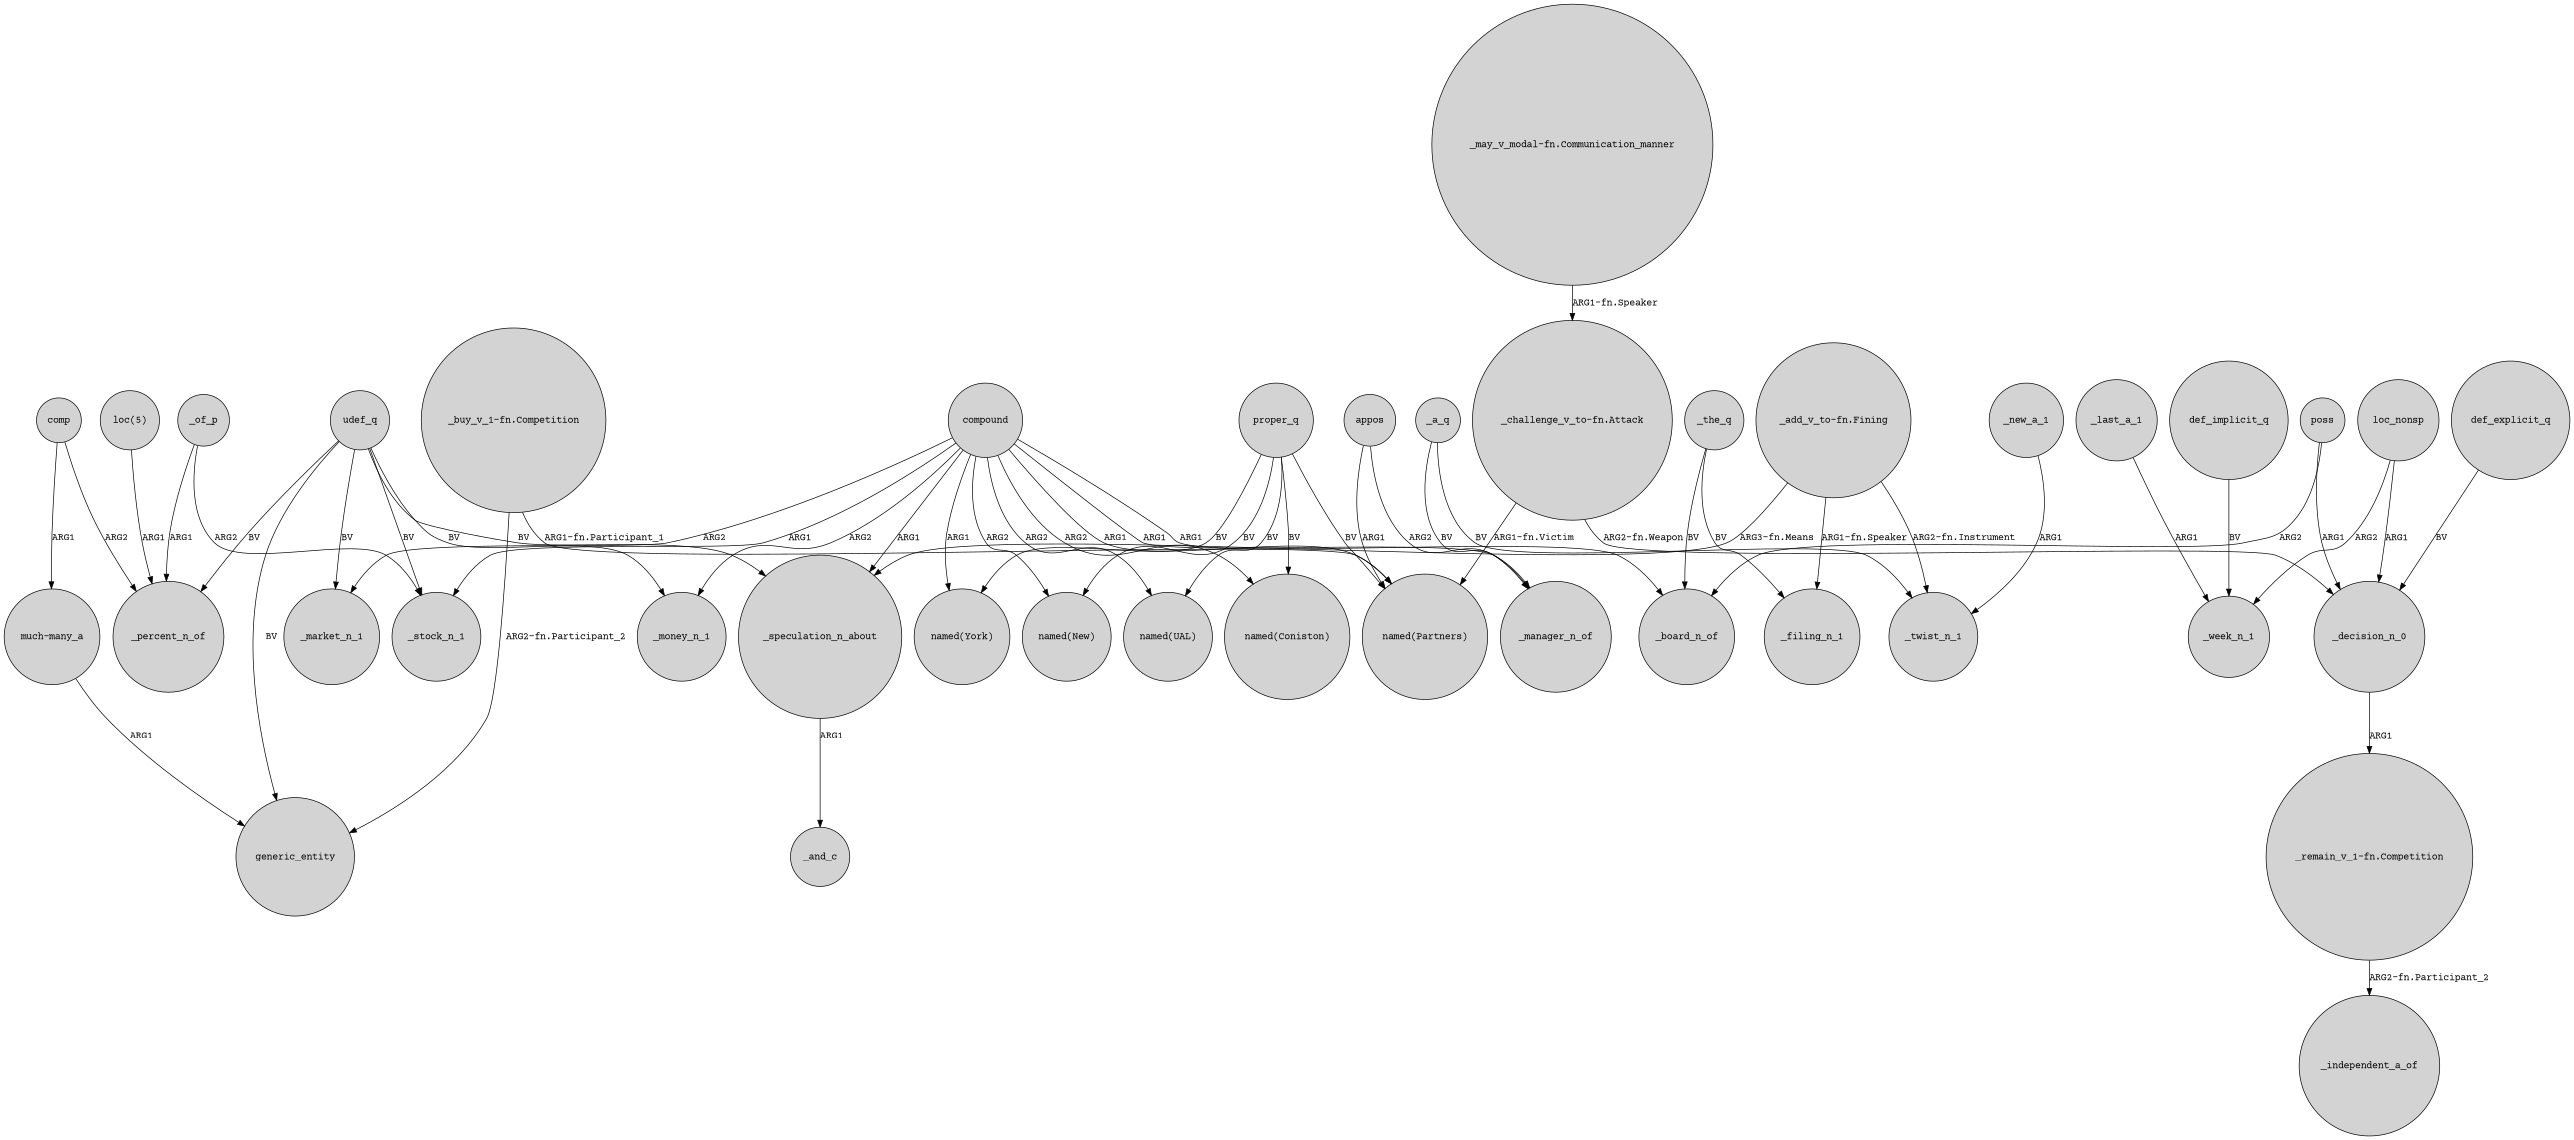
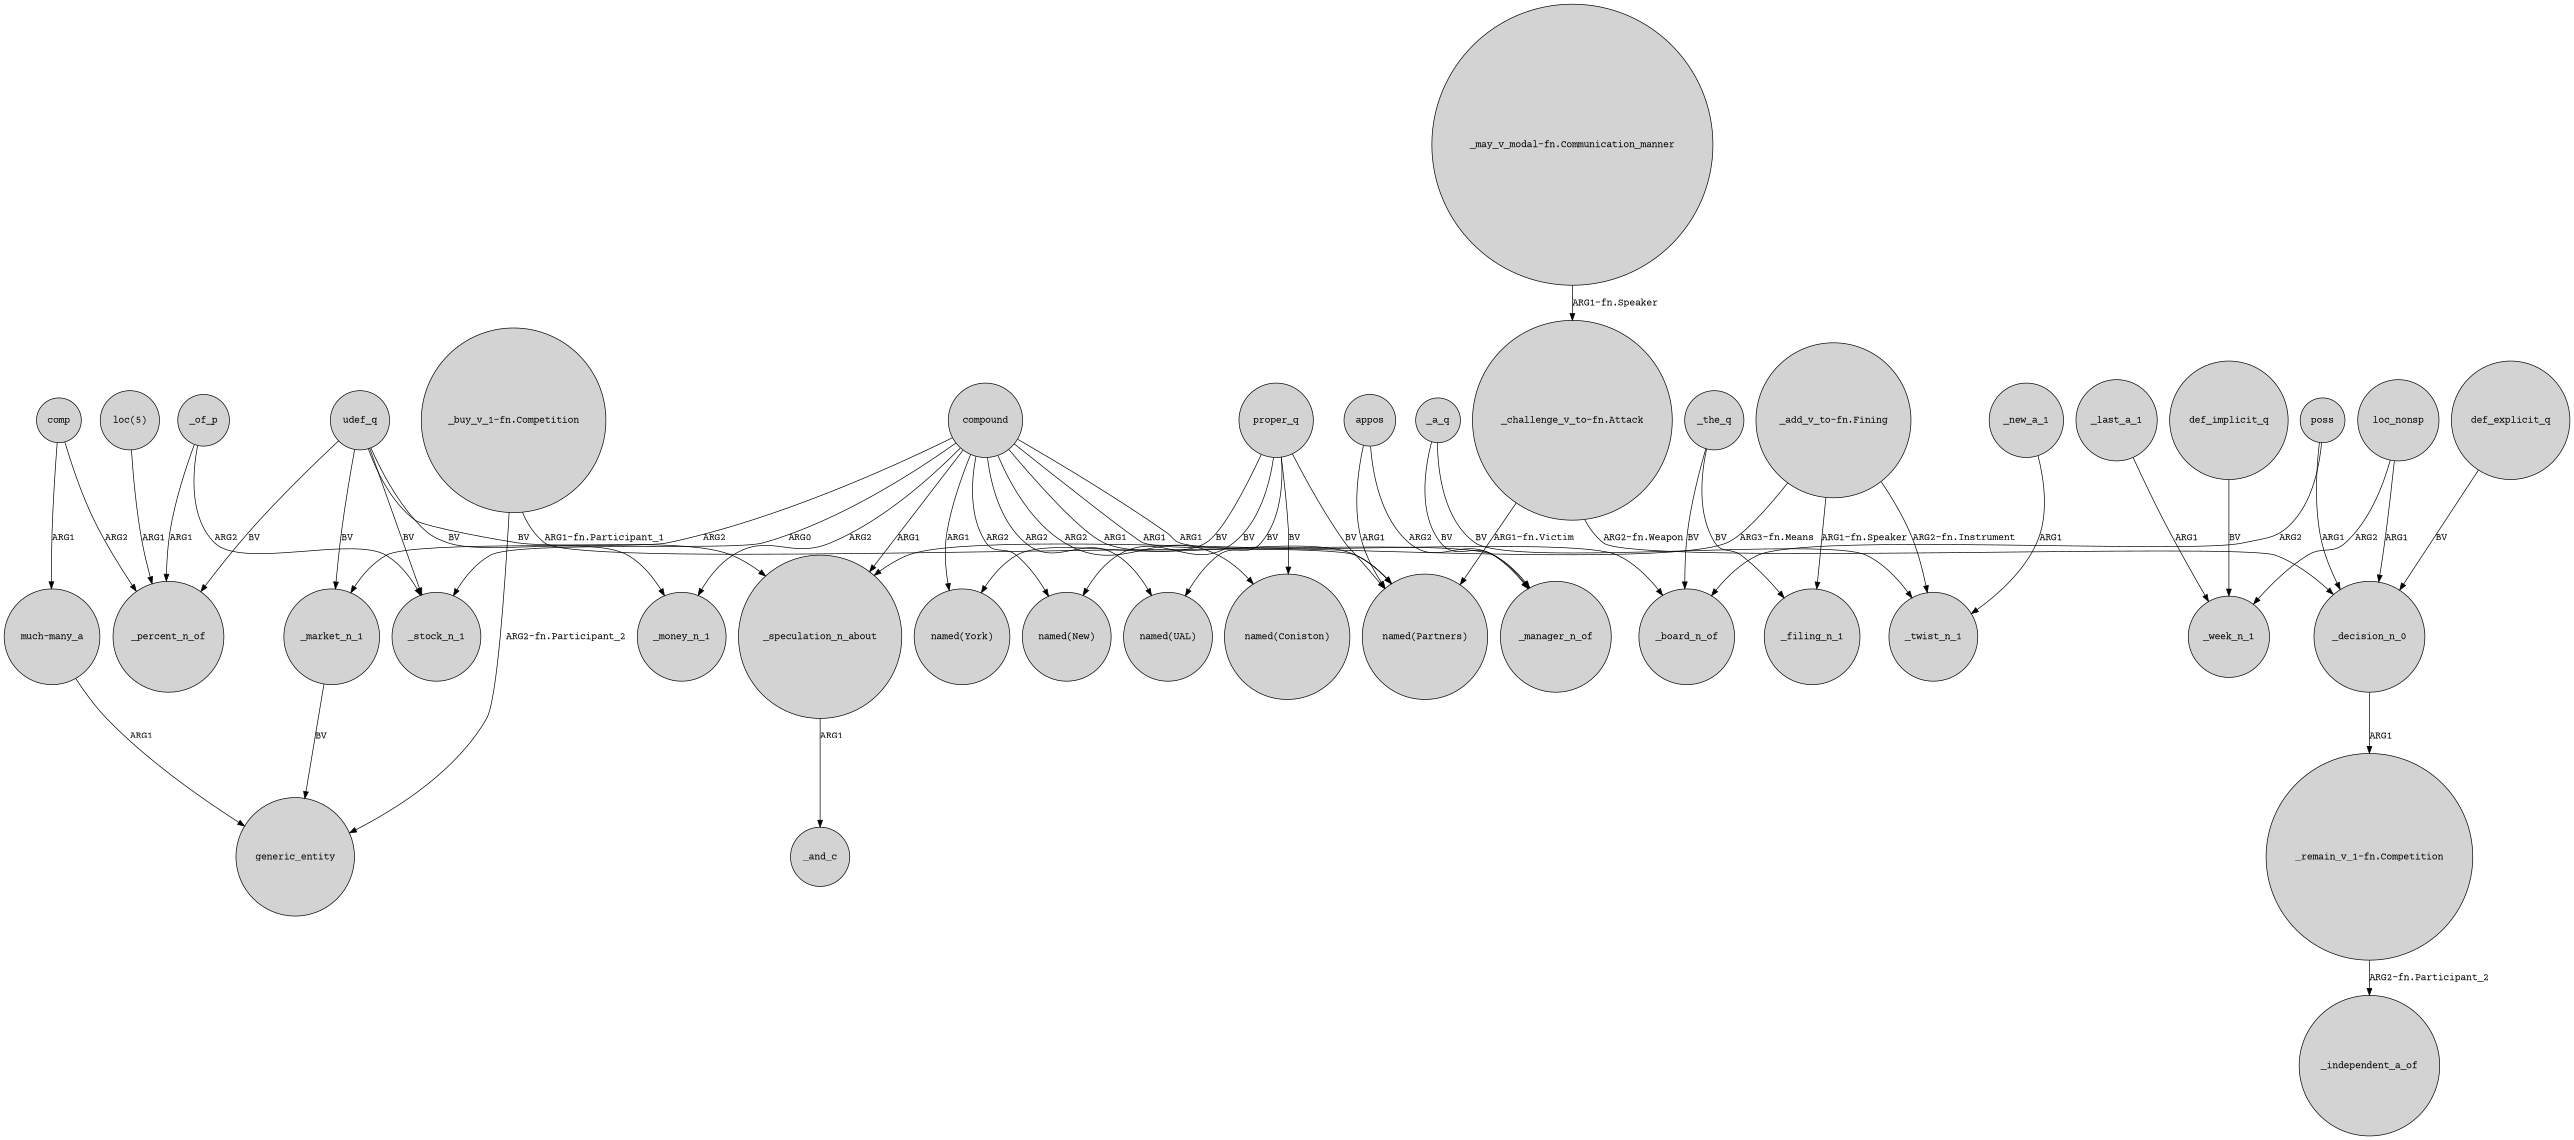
(800, 538) -> (800, 538)
(255, 607) -> (315, 738)
